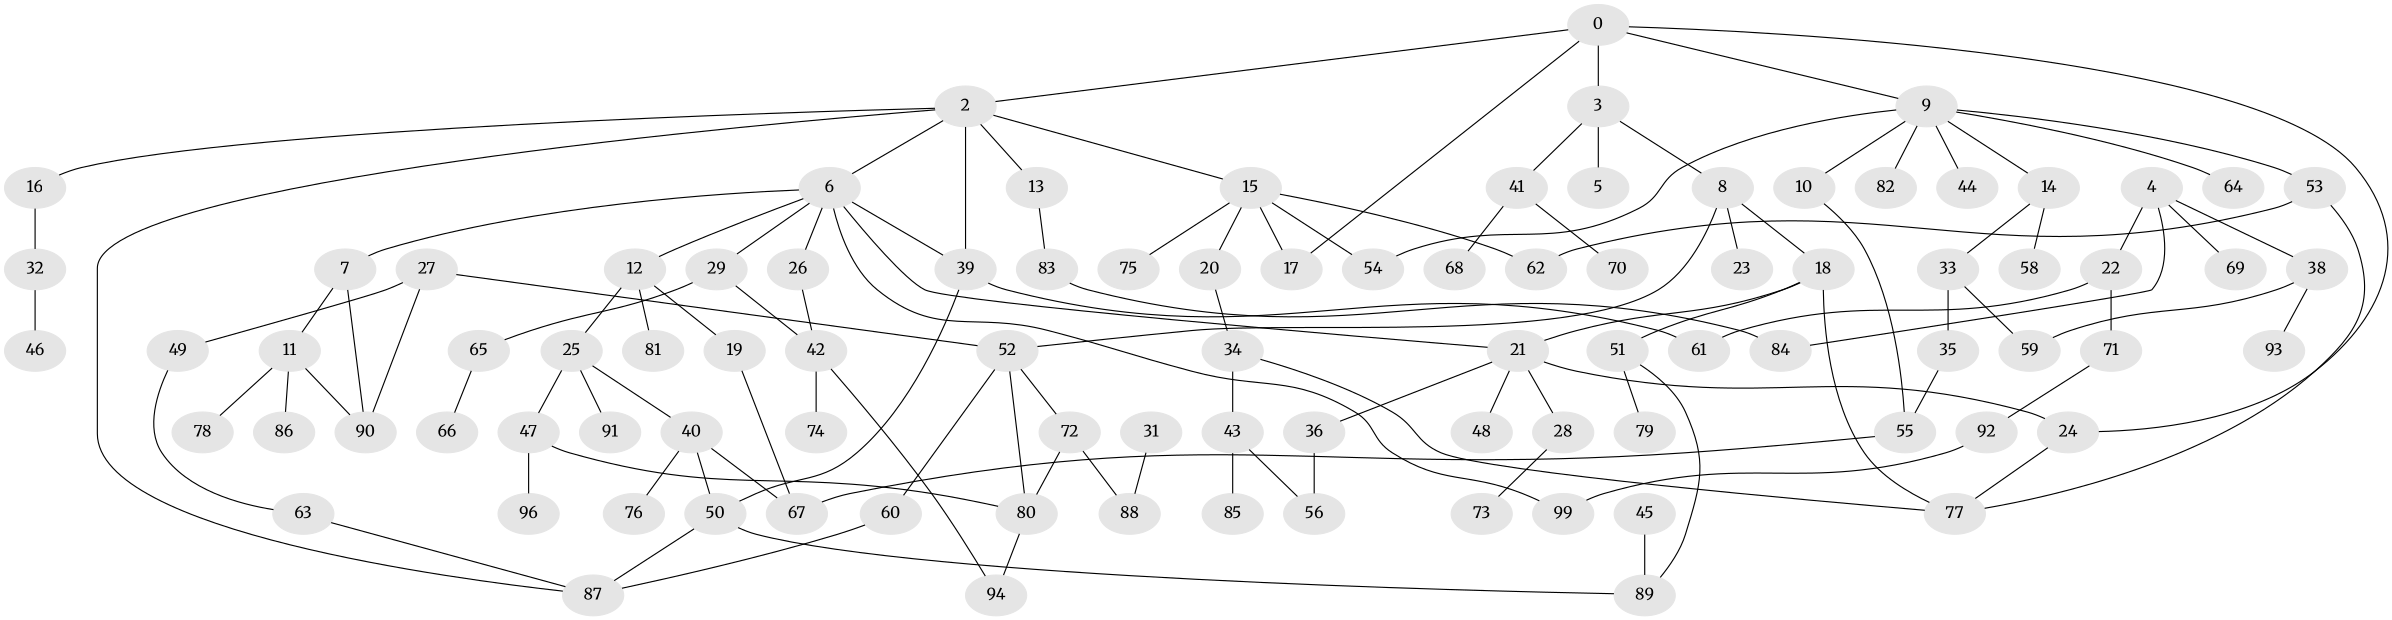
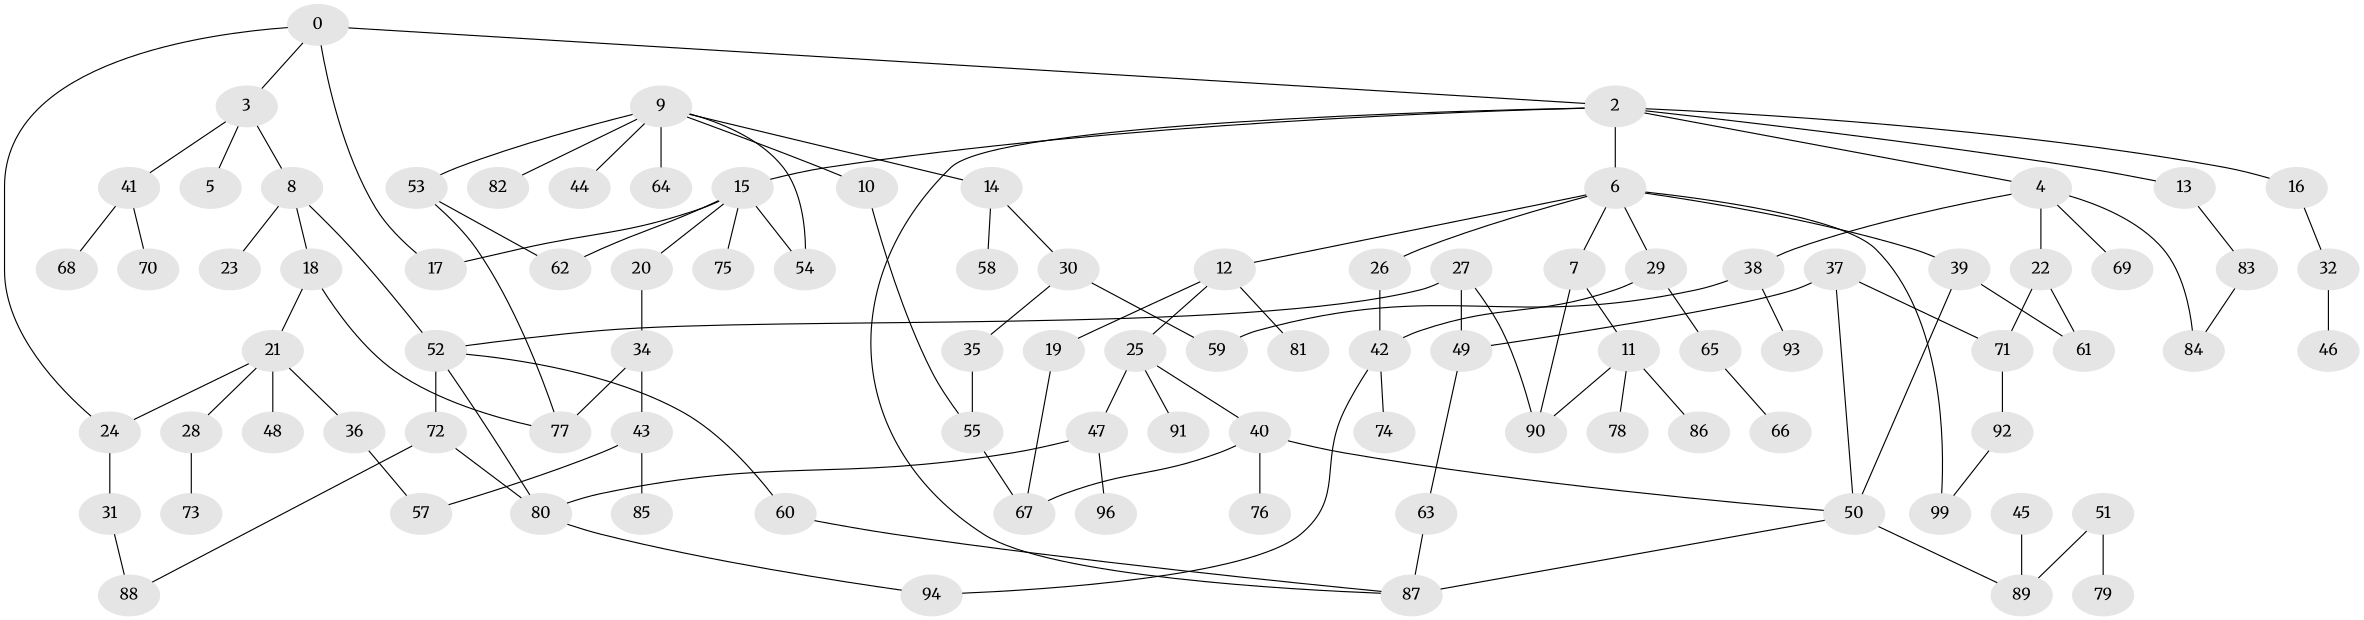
(1762, 66) -> none
(966, 188) -> (1828, 147)
none -> (1835, 269)
(1948, 269) -> (1069, 269)
(1063, 309) -> none
(1721, 310) -> none
(2012, 473) -> (110, 473)
(1314, 514) -> (421, 514)
